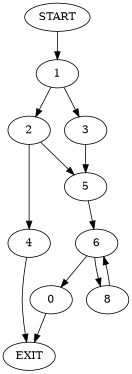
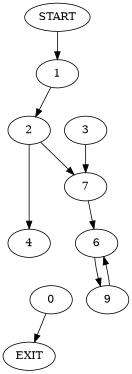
(70, 98) -> none
(86, 187) -> (86, 187)
(76, 268) -> none
(22, 296) -> none
(108, 300) -> (108, 300)
